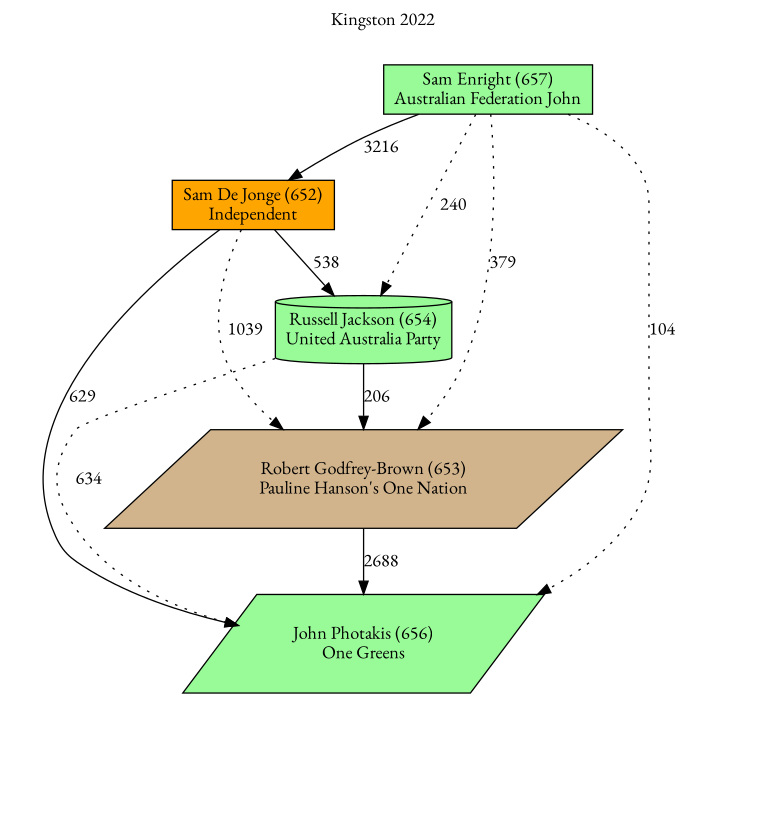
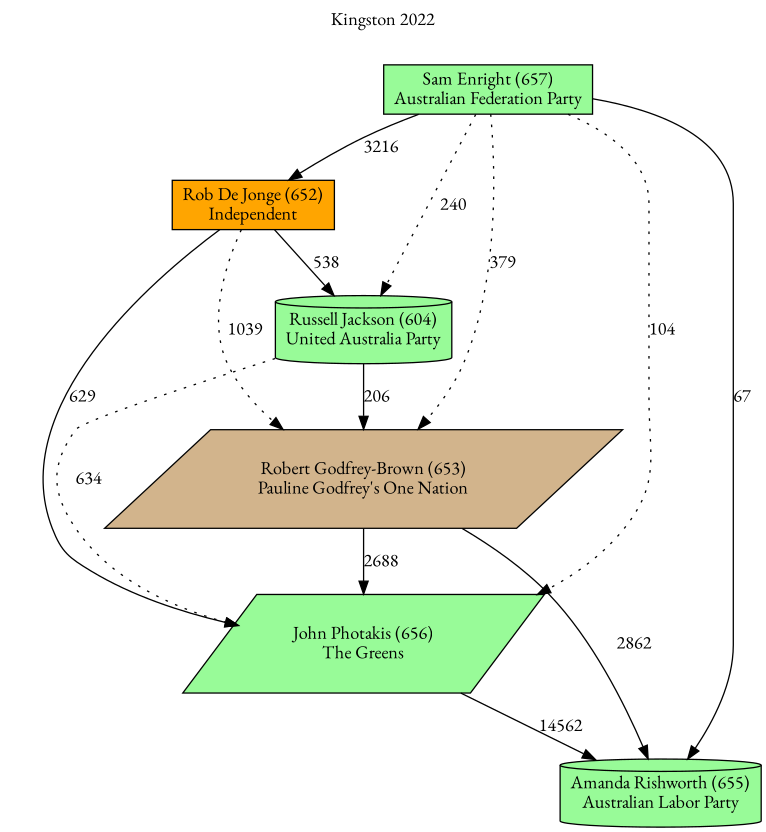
(488, 90) -> (488, 90)
(253, 205) -> (253, 205)
(364, 330) -> (364, 330)
(364, 479) -> (364, 479)
(364, 644) -> (364, 644)
none -> (661, 793)
